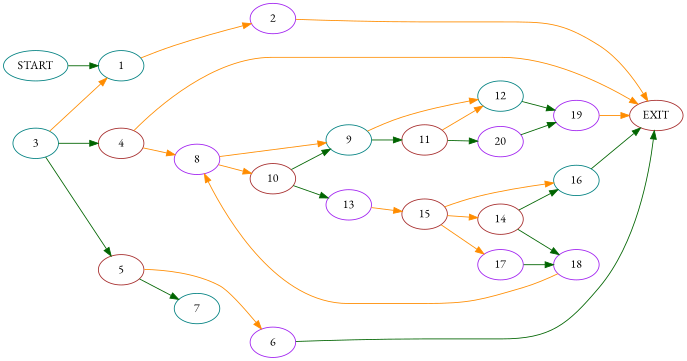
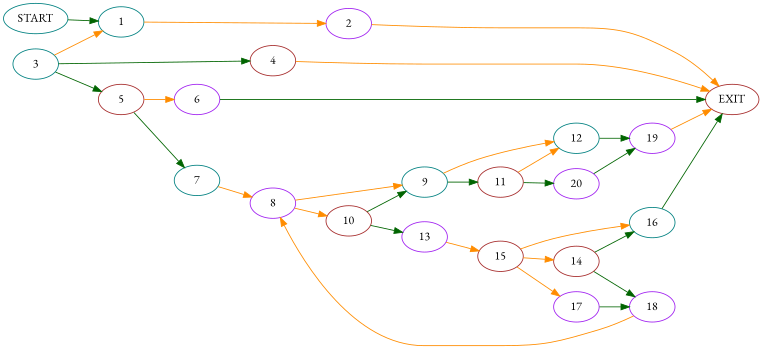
(155, 150) -> (231, 191)
